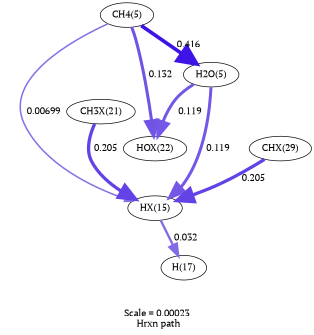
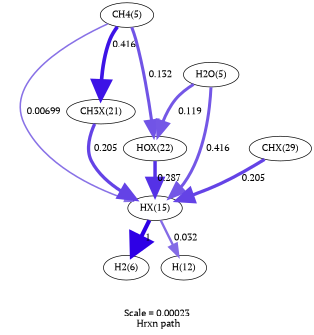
(162, 40) -> (106, 53)
(217, 149) -> (217, 149)
none -> (155, 170)
none -> (126, 268)
(184, 268) -> (184, 268)
